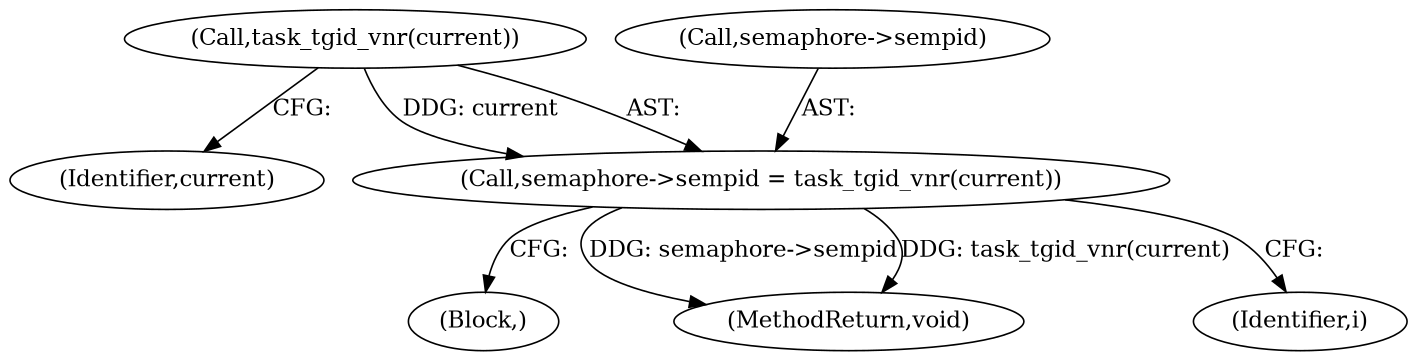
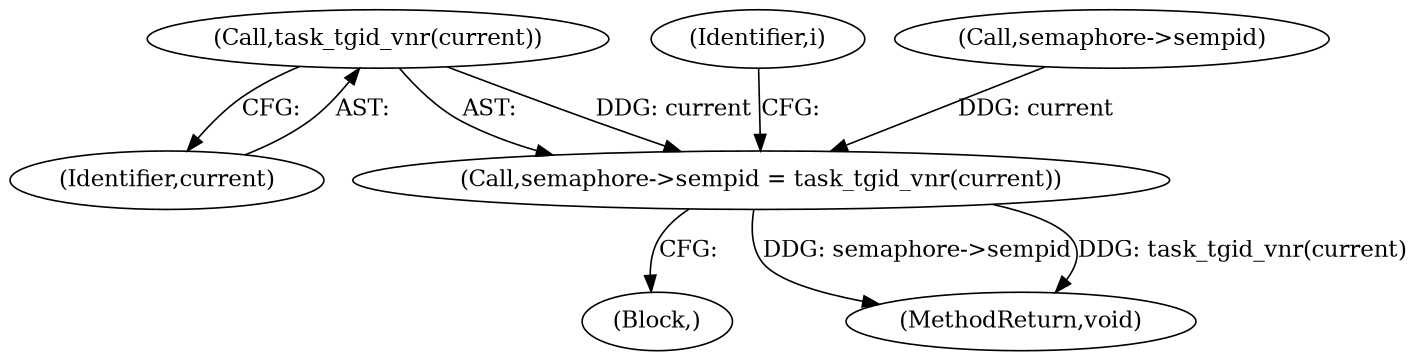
(833, 110) -> (1036, 110)
none -> (303, 126)
(1180, 219) -> (759, 101)
